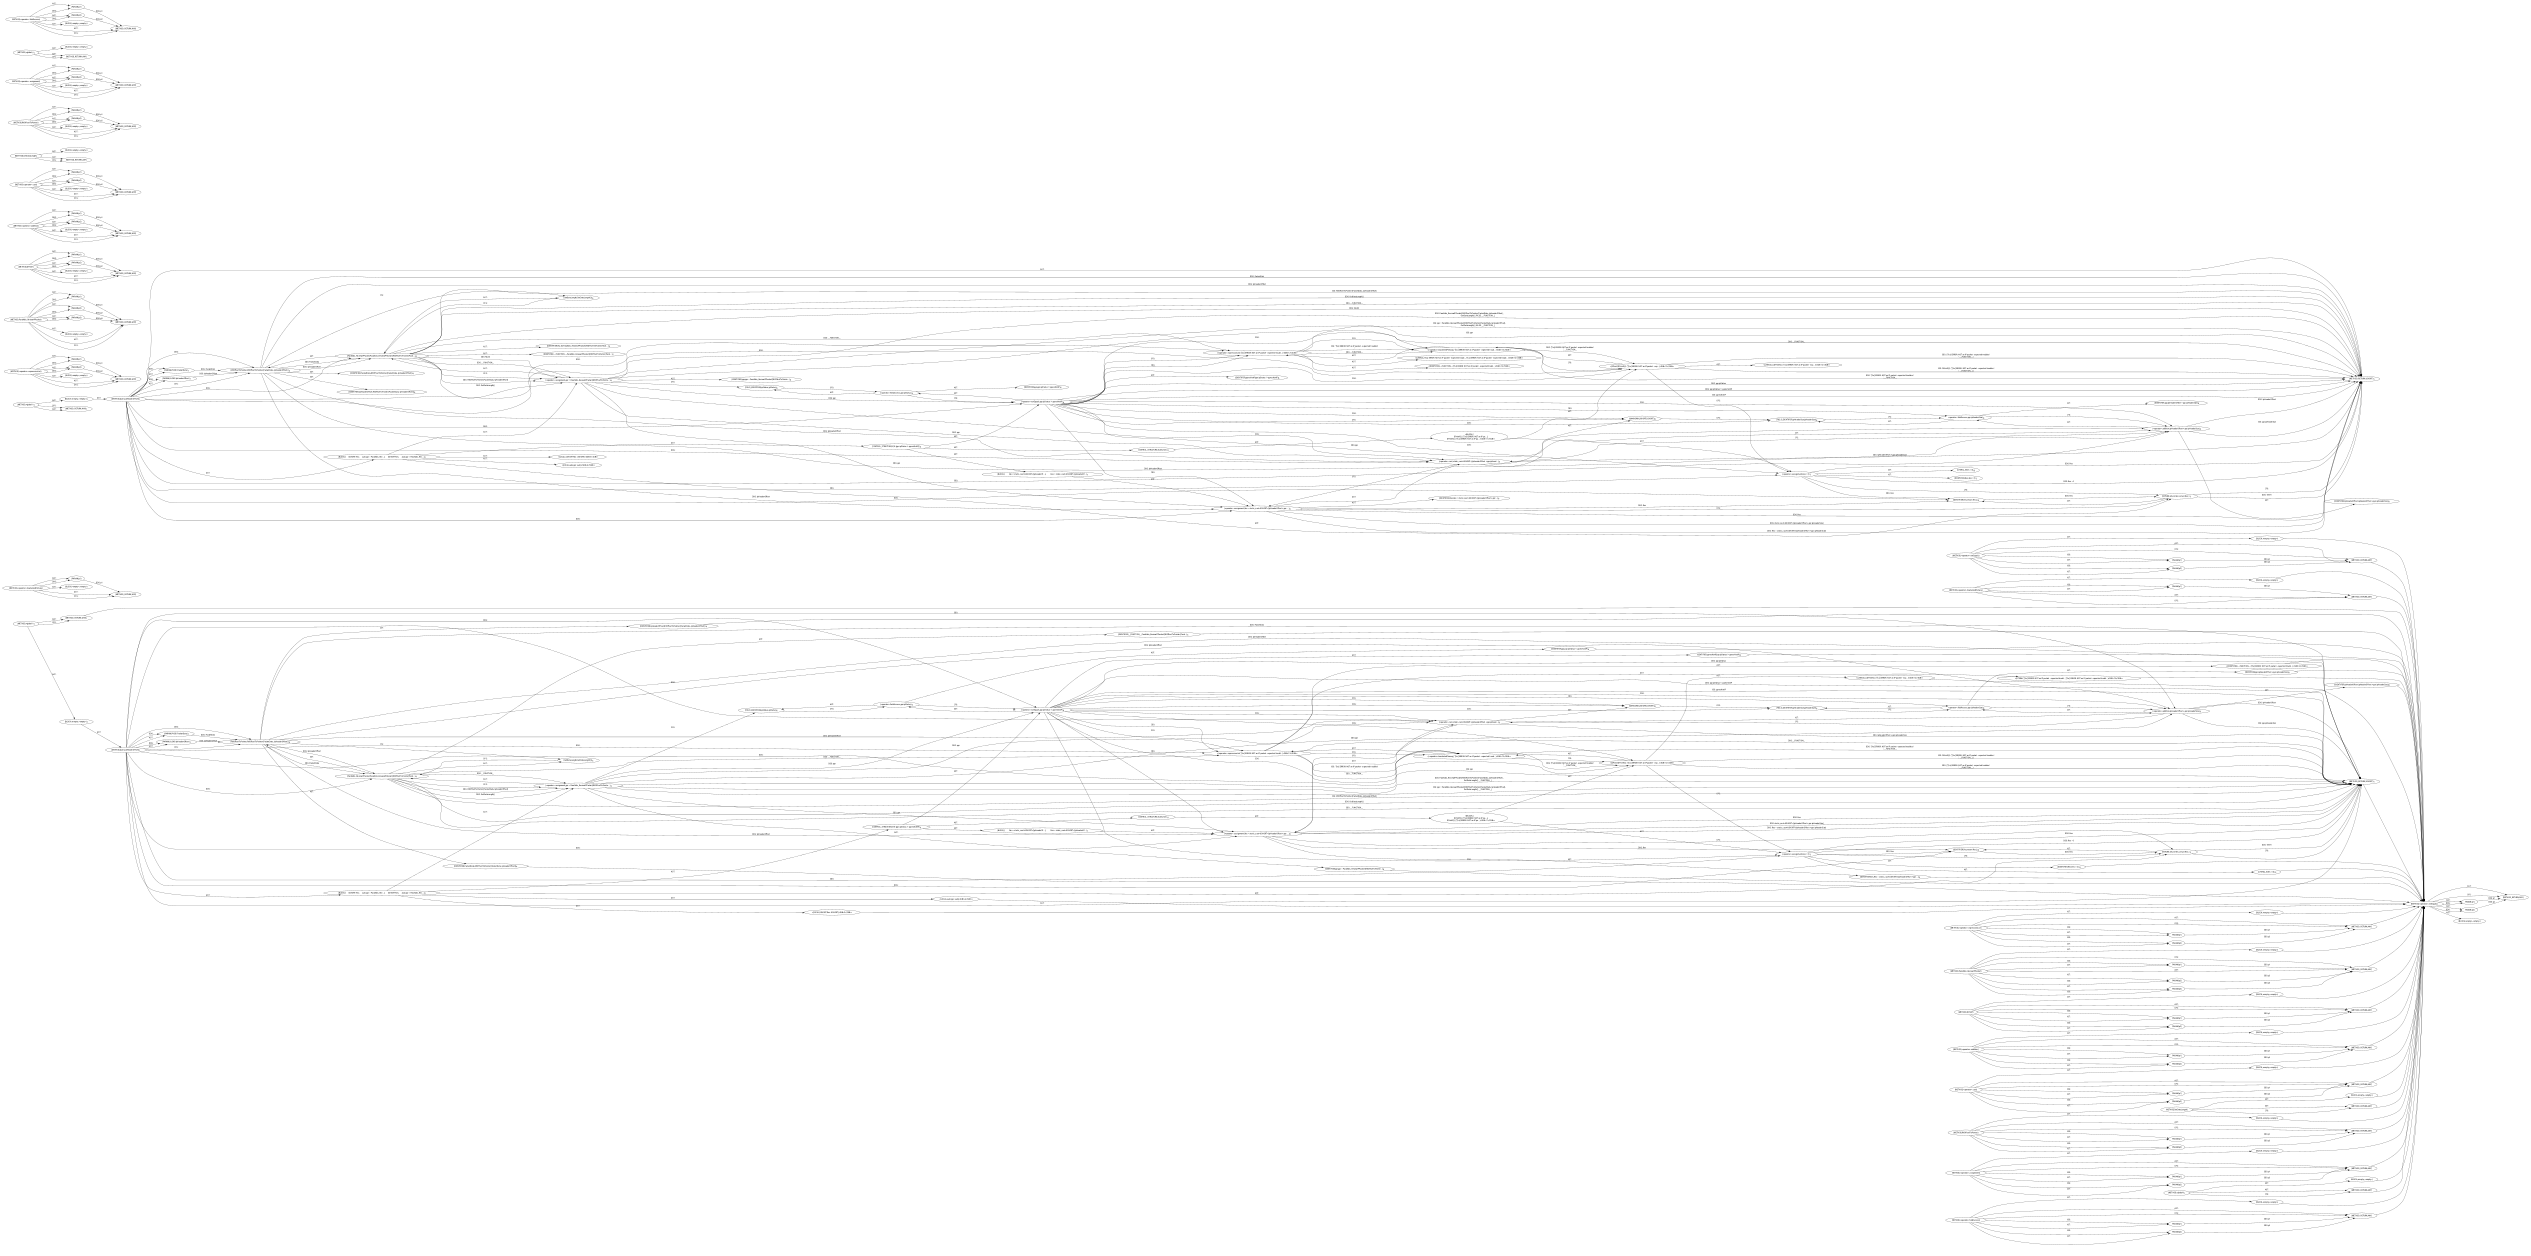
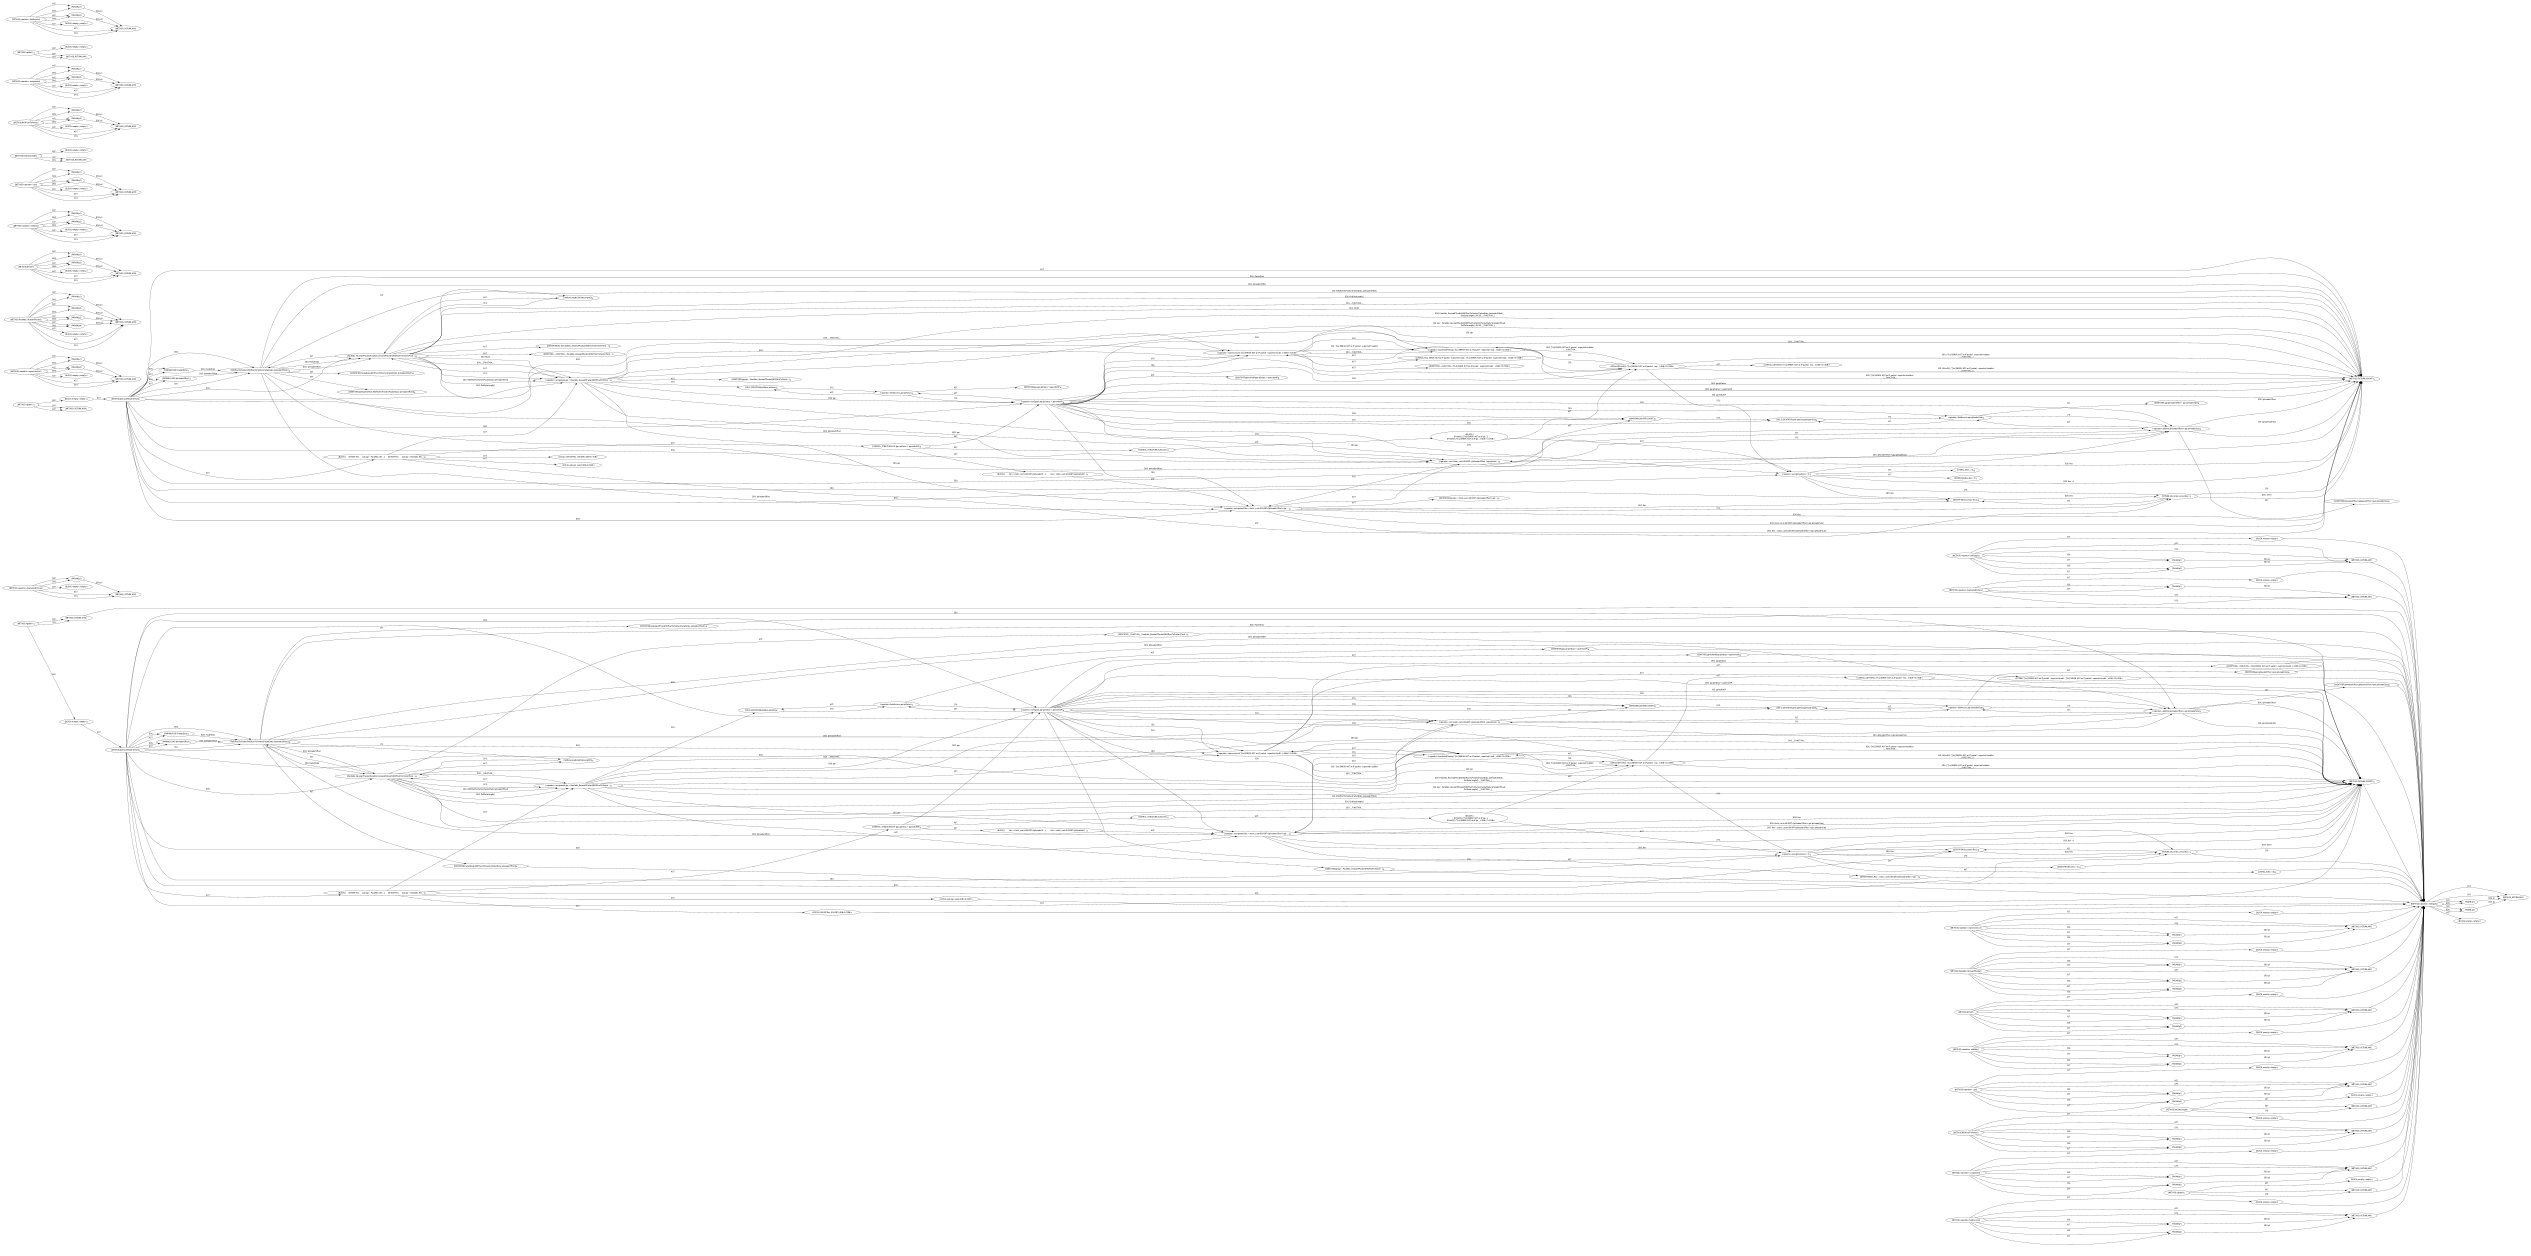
none -> (76, 326)
